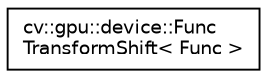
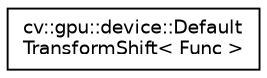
(134, 39) -> (134, 39)
